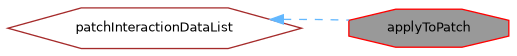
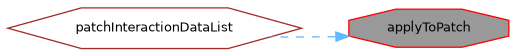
(316, 19) -> (303, 37)
